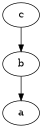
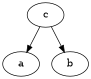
(21, 85) -> (35, 36)
